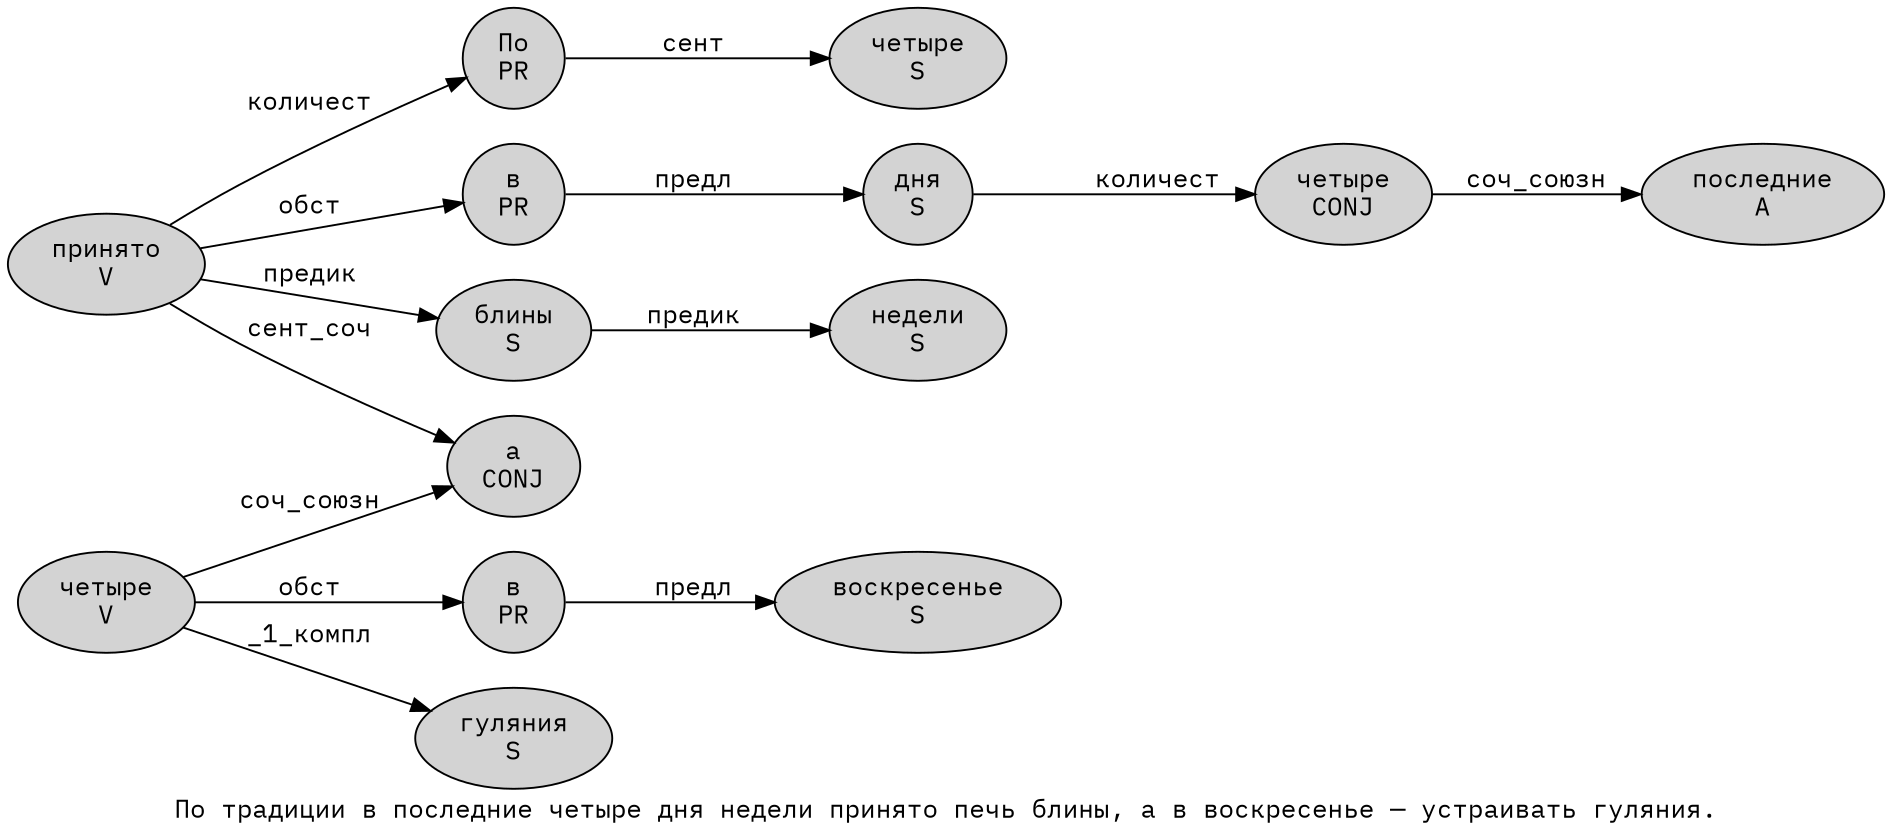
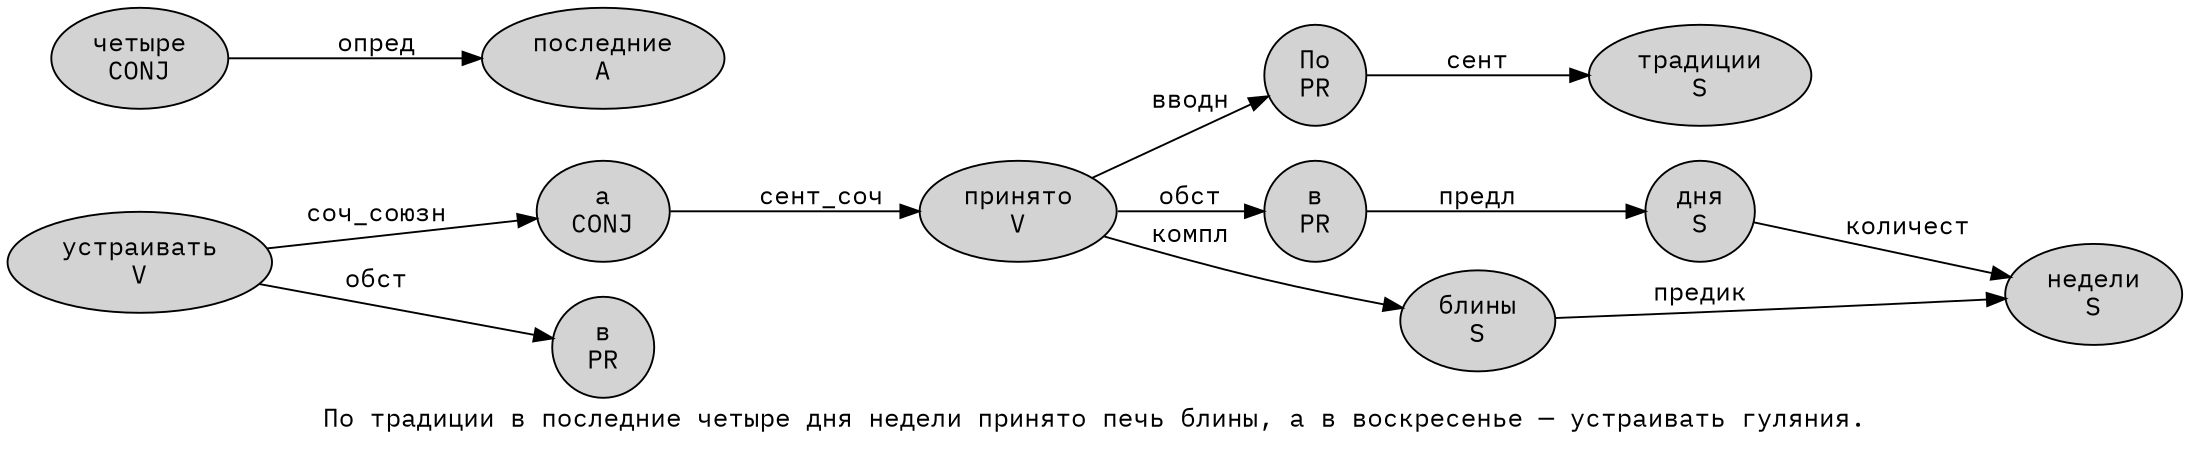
(918, 58) -> (1700, 75)
(310, 103) -> (1191, 101)
(1537, 180) -> (377, 44)
(1105, 194) -> (1873, 248)
(310, 275) -> (1191, 235)
(301, 374) -> (785, 211)
(106, 602) -> (140, 262)
(918, 602) -> none
(514, 738) -> none
